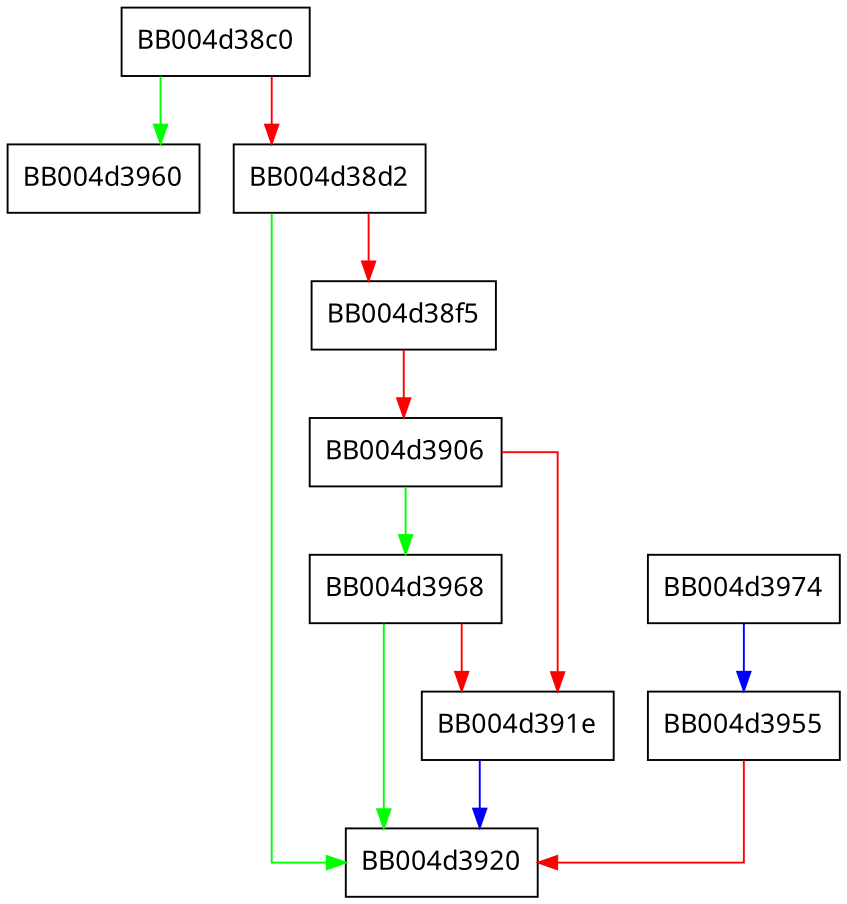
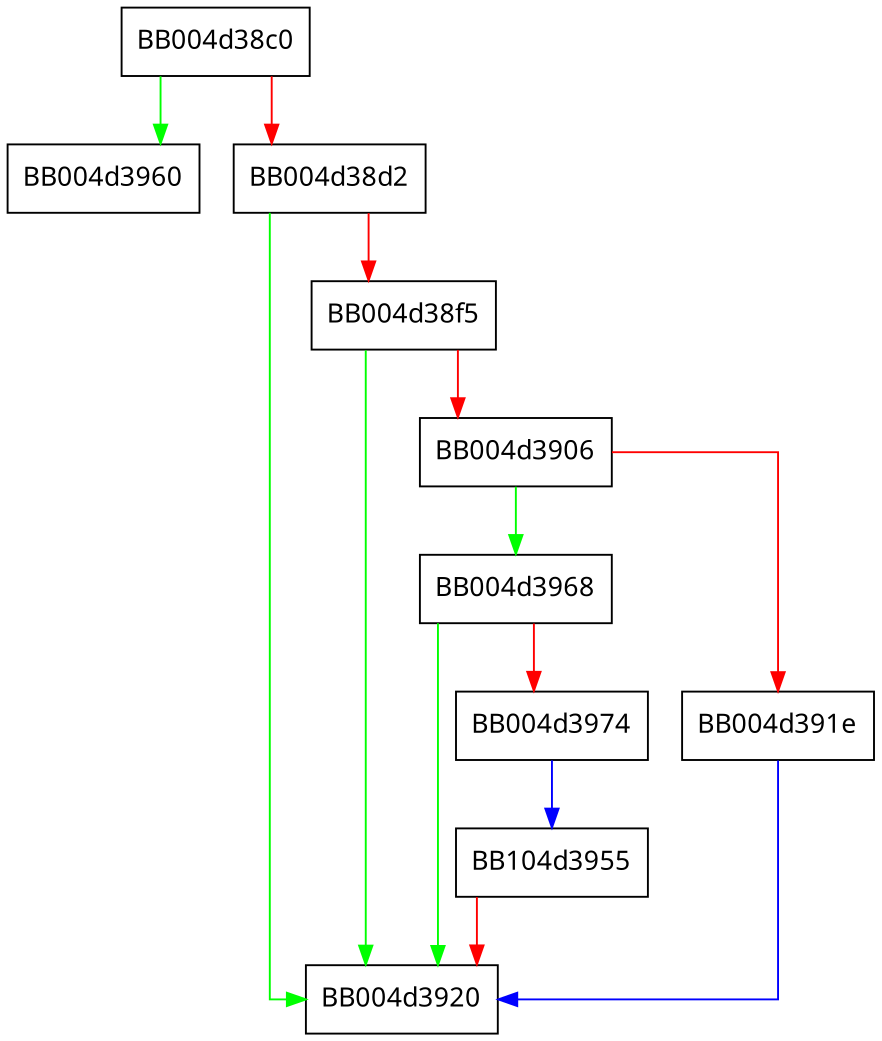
none -> (366, 648)
(462, 648) -> (534, 648)
(744, 726) -> (552, 863)
